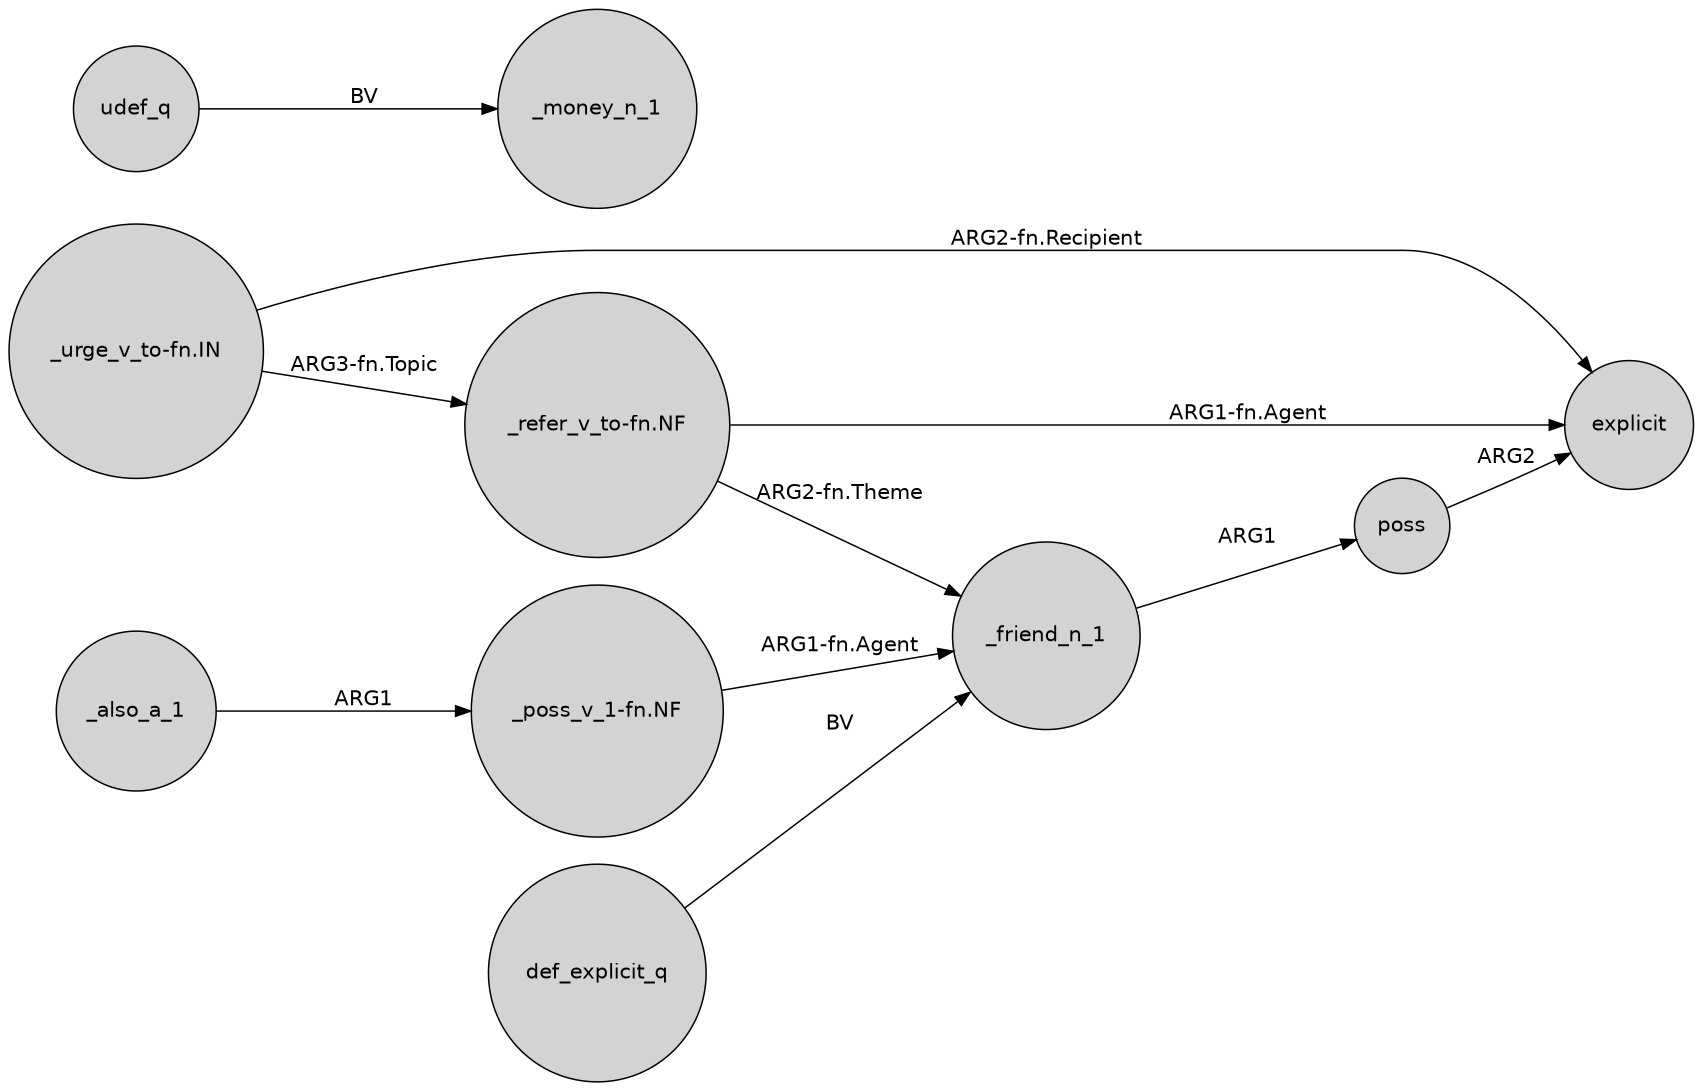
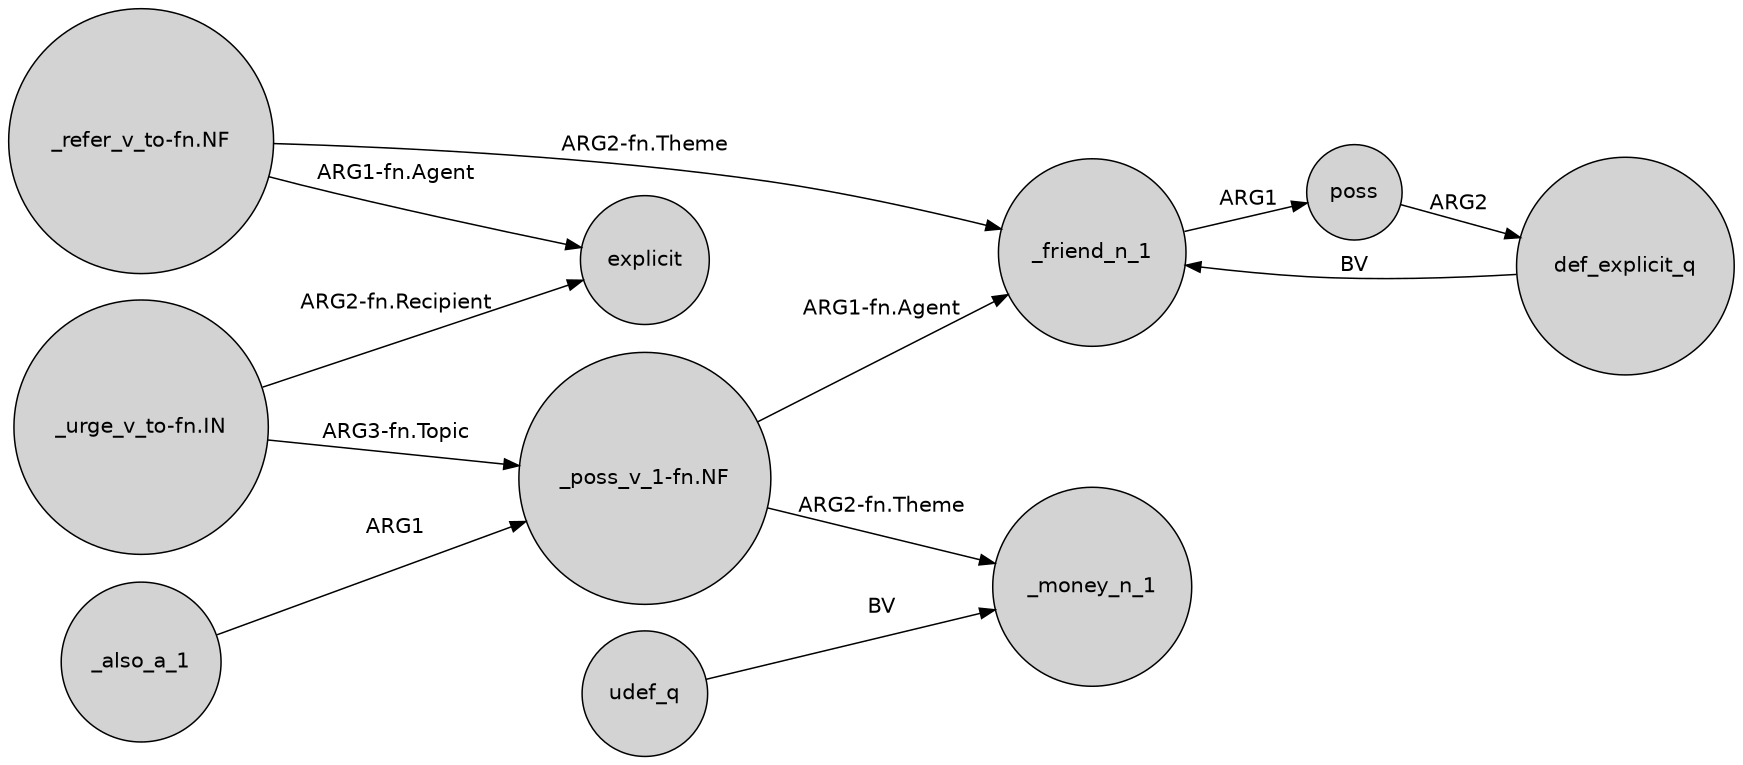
(357, 387) -> (386, 452)
(1502, 484) -> (1453, 219)
none -> (874, 534)
